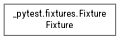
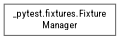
(60, 20) -> (60, 20)
